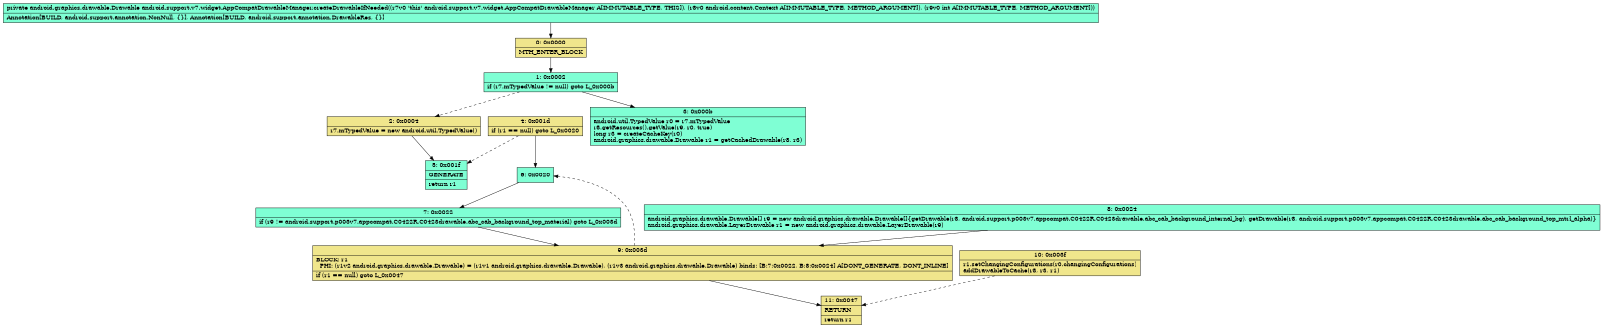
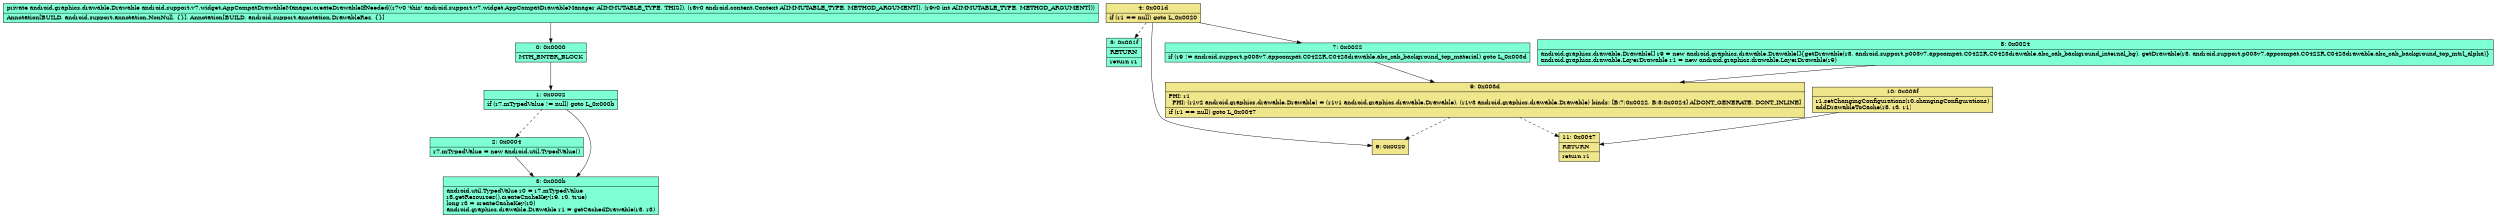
(551, 48) -> (551, 52)
(404, 126) -> (507, 147)
(653, 128) -> (517, 197)
(421, 147) -> (523, 165)
(446, 175) -> (1124, 52)
(535, 175) -> (1390, 147)
(491, 194) -> (1248, 32)
(333, 260) -> (1180, 96)
(930, 290) -> (1721, 130)
(763, 293) -> (1537, 126)
